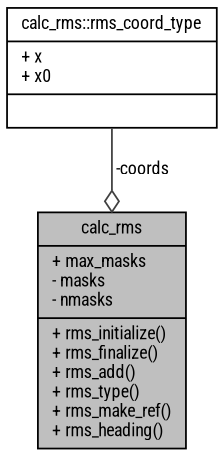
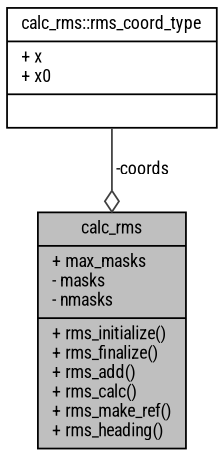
(96, 392) -> (95, 392)
